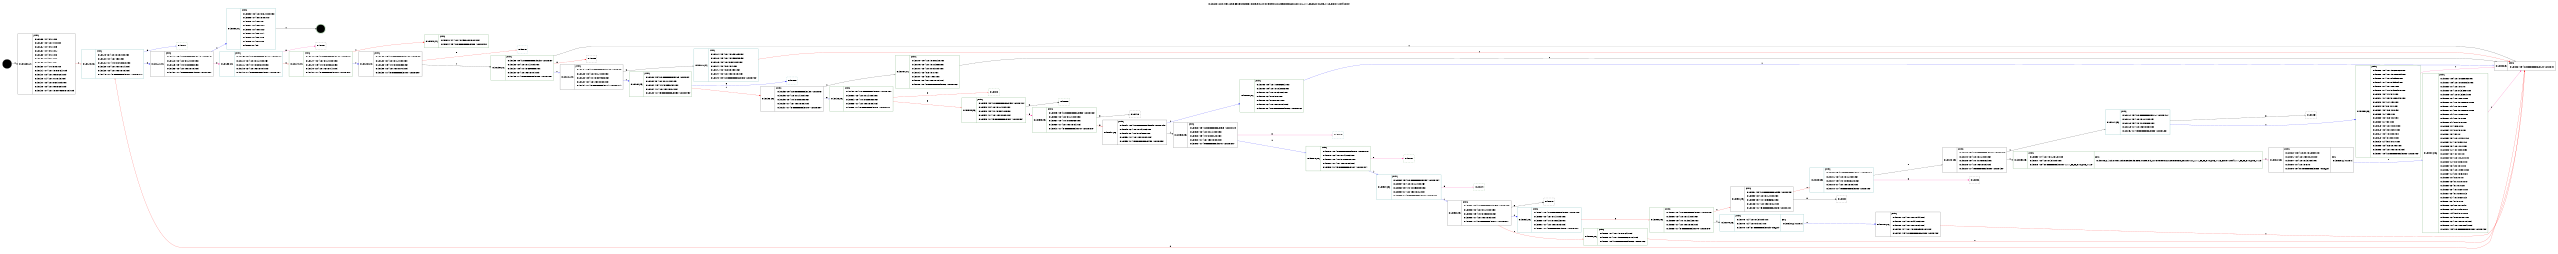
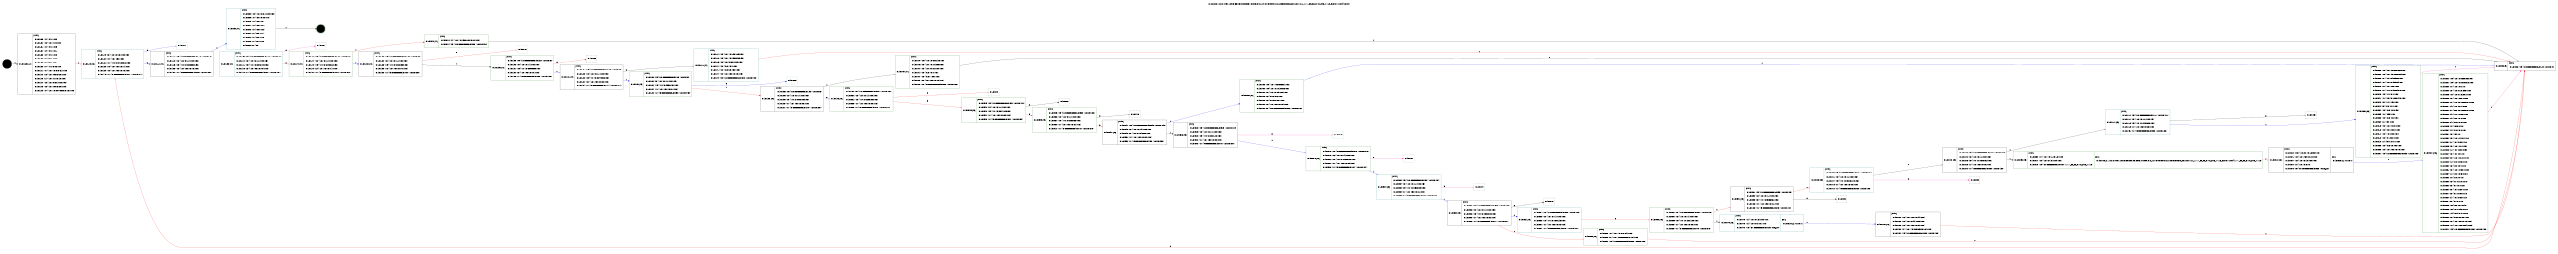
(1535, 47) -> (1505, 41)
(216, 64) -> none
